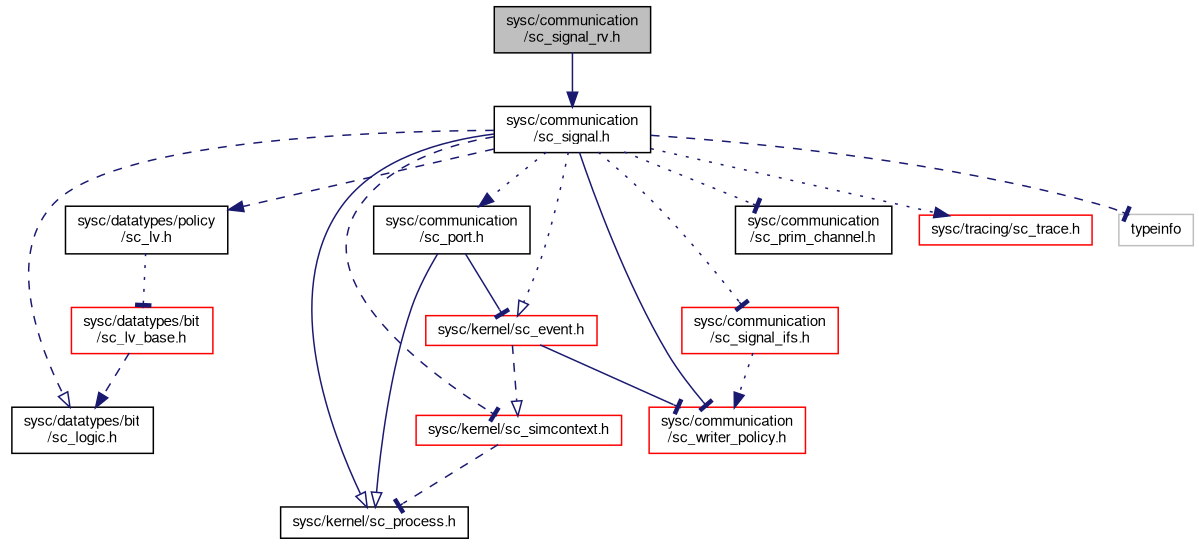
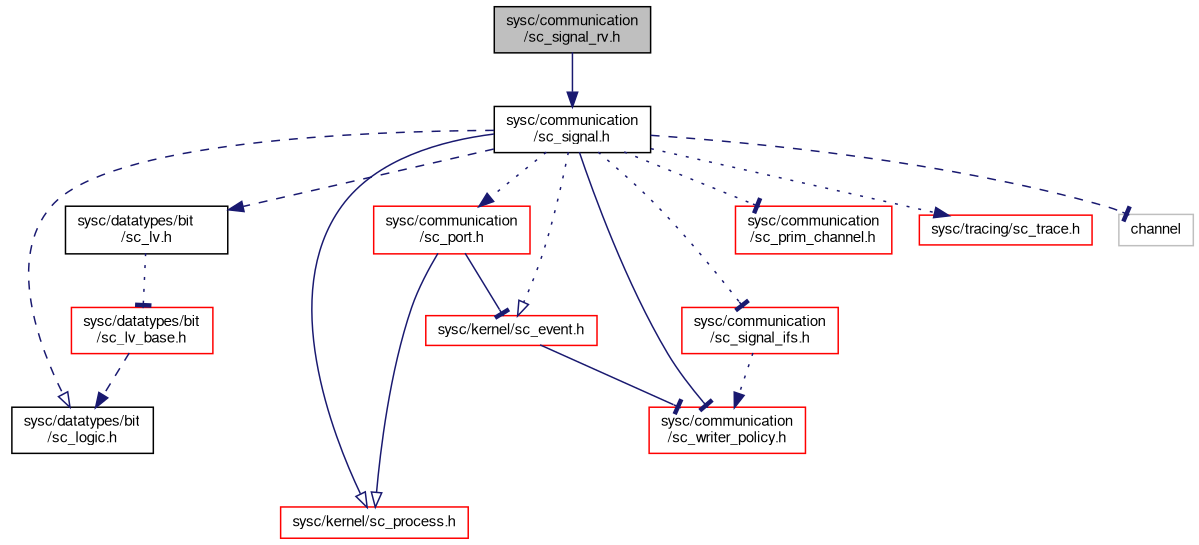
(147, 230) -> (147, 230)
(452, 230) -> (452, 230)
(814, 230) -> (814, 230)
(1156, 230) -> (1156, 230)
(519, 430) -> none
(374, 523) -> (374, 523)
